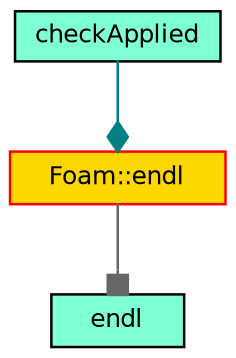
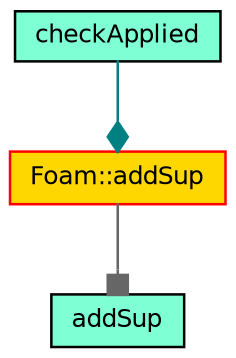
(118, 178) -> (118, 178)
(118, 321) -> (118, 321)
